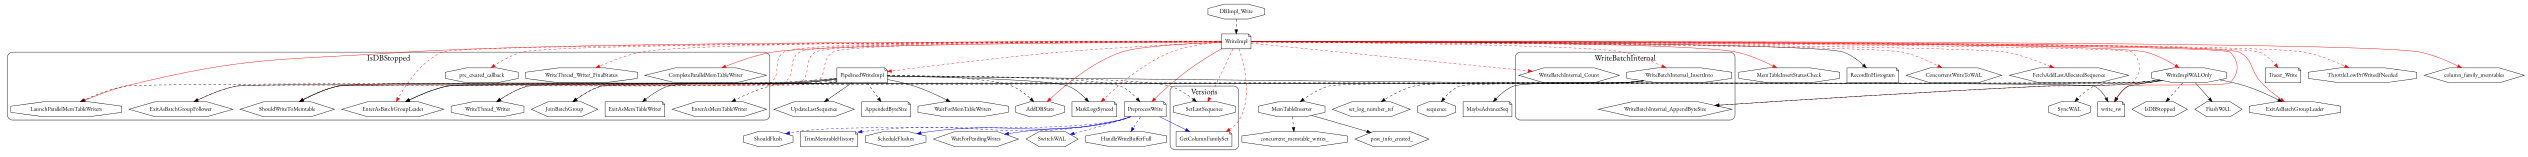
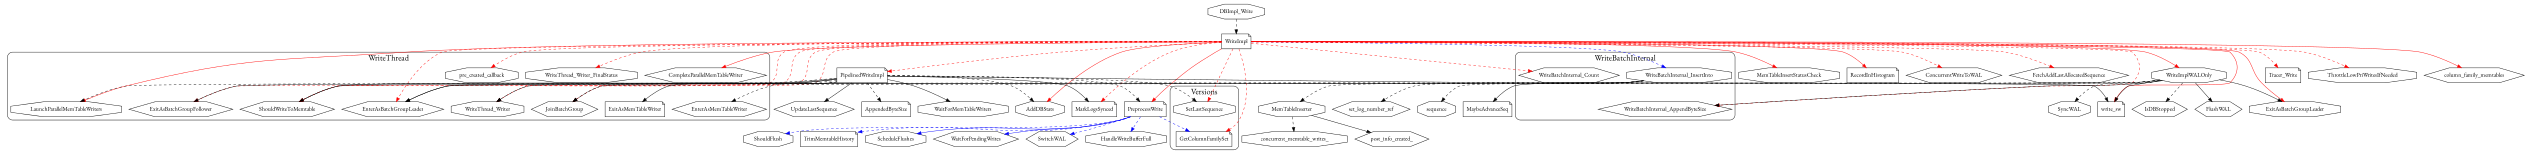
(1559, 43) -> (1559, 43)
(1530, 46) -> (1530, 46)
(389, 58) -> (389, 58)
(1173, 123) -> (1173, 123)
